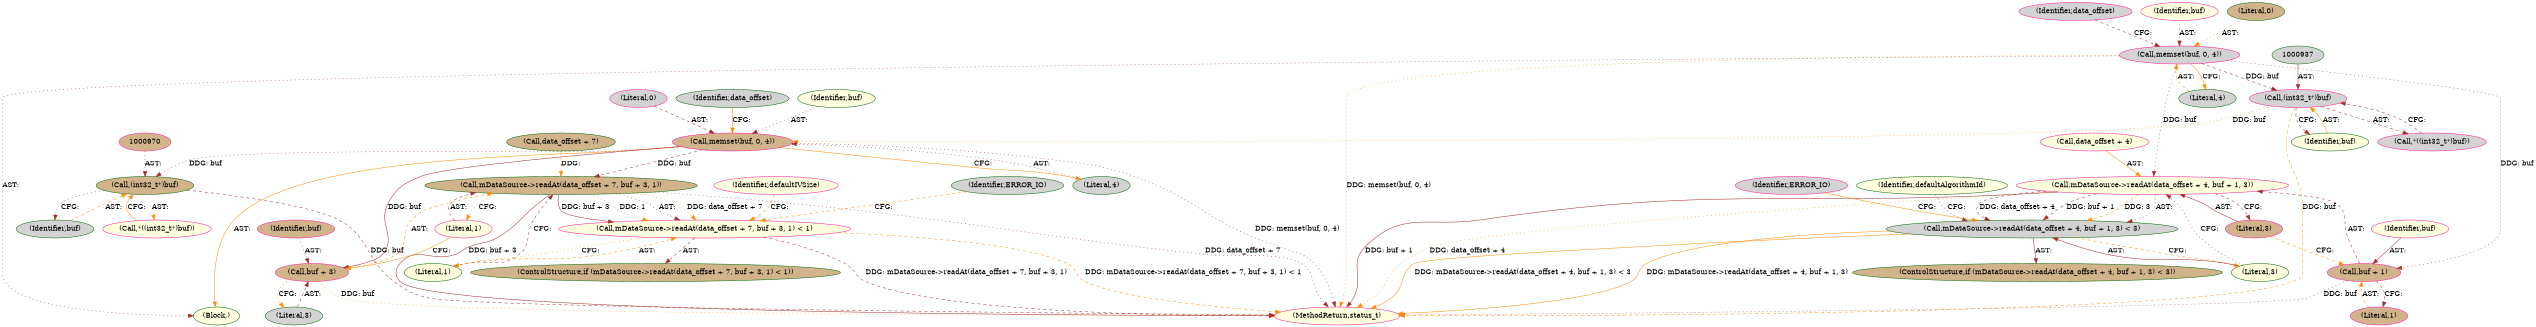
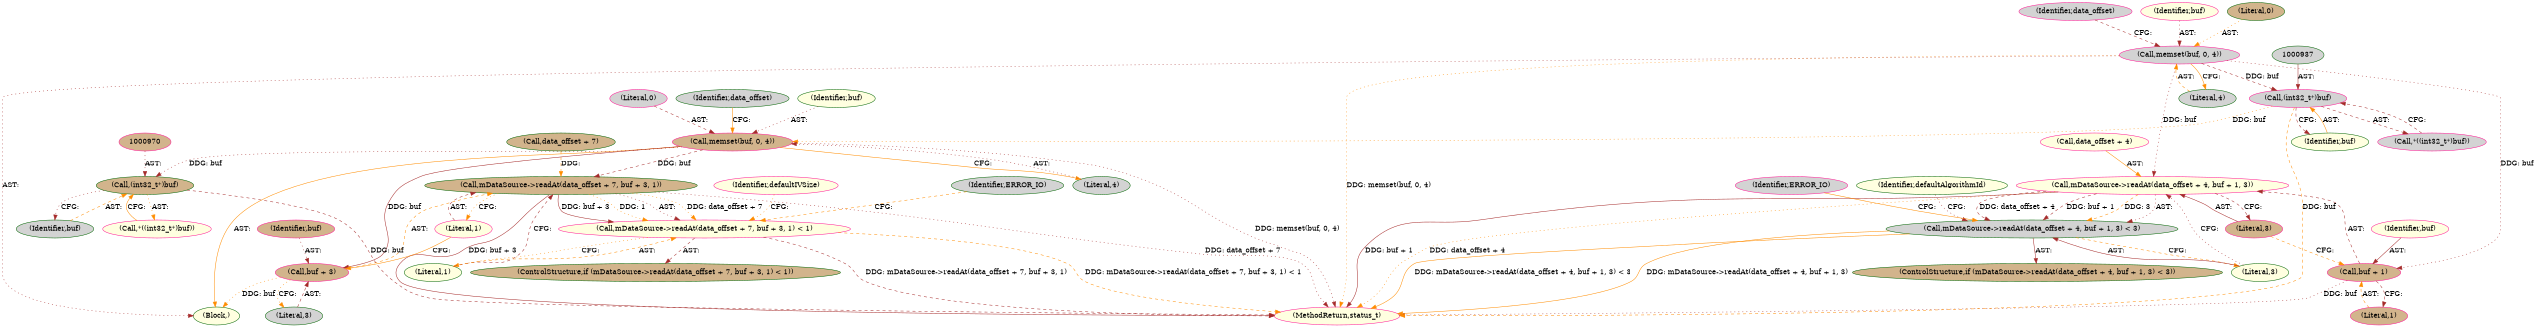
(767, 209) -> (767, 209)
(767, 313) -> (251, 286)
